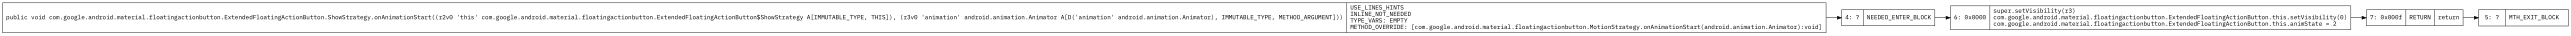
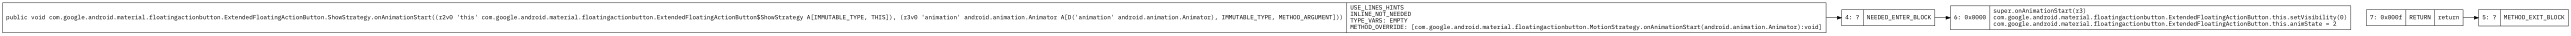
(2034, 11) -> (2040, 11)
(2356, 18) -> none
(2534, 18) -> (2534, 18)
